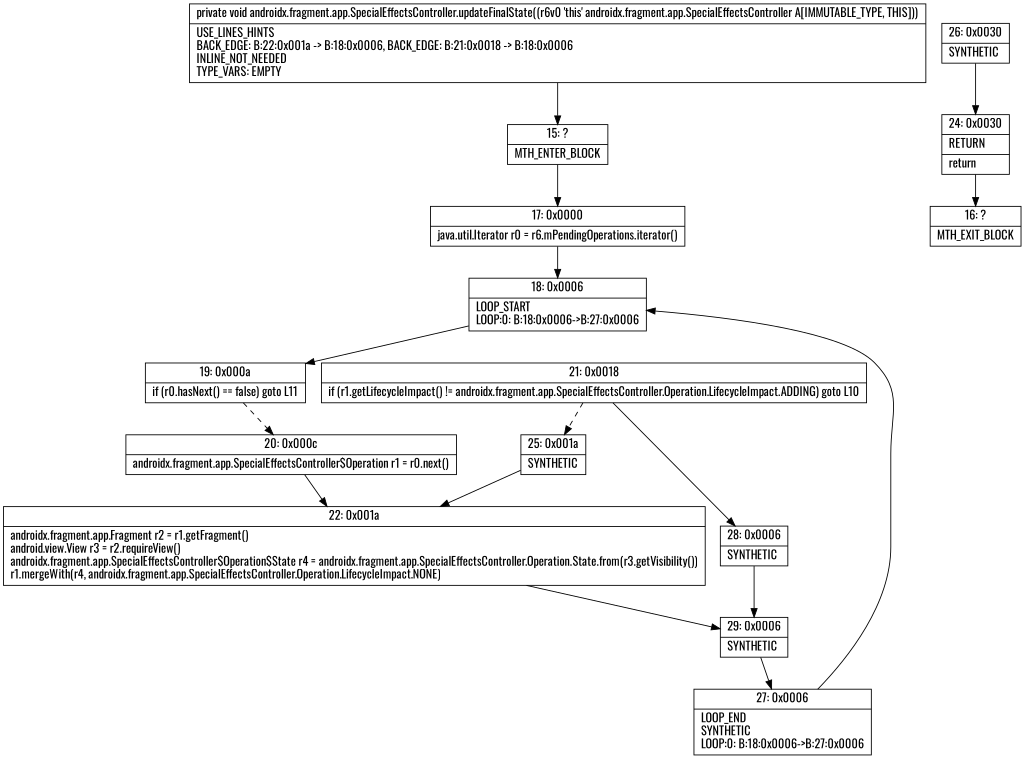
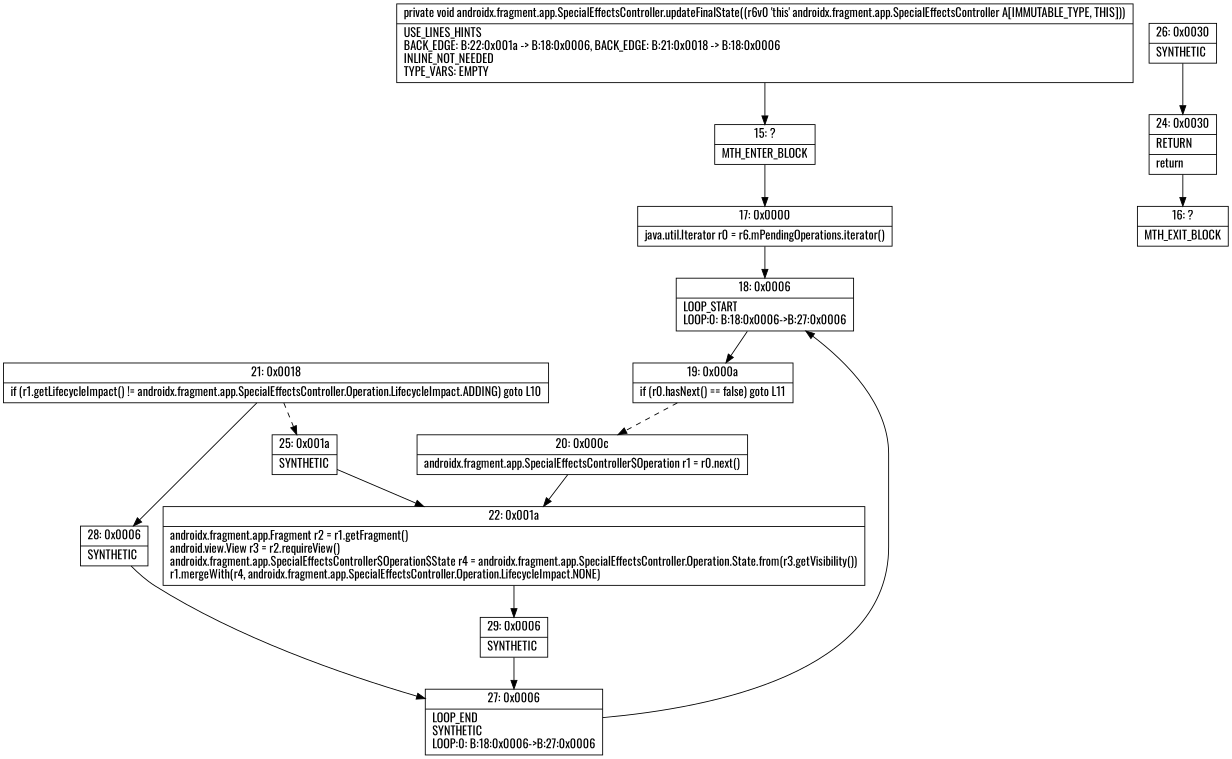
(754, 587) -> (268, 643)
